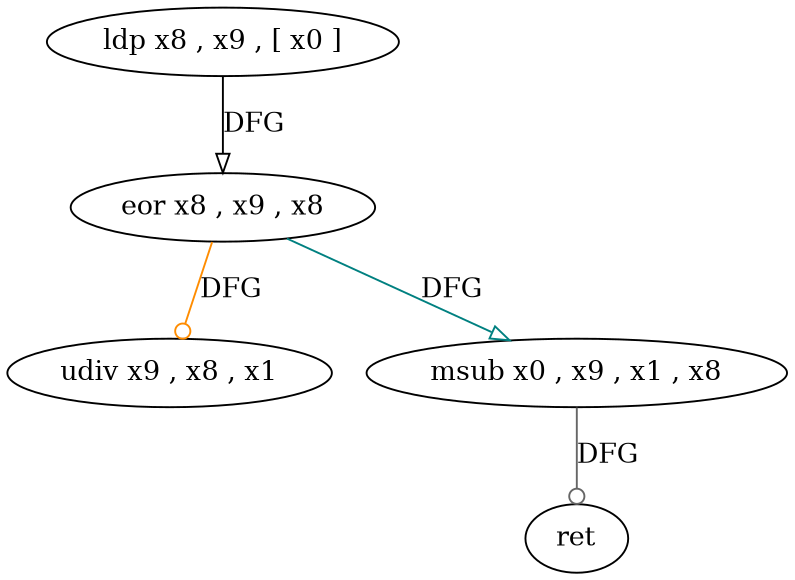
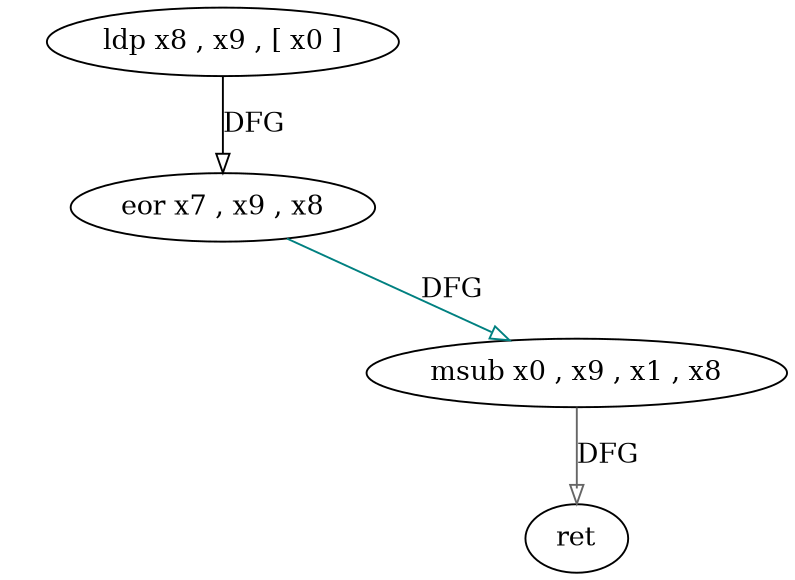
(223, 207) -> (223, 207)
(170, 373) -> none
(577, 448) -> (577, 448)
